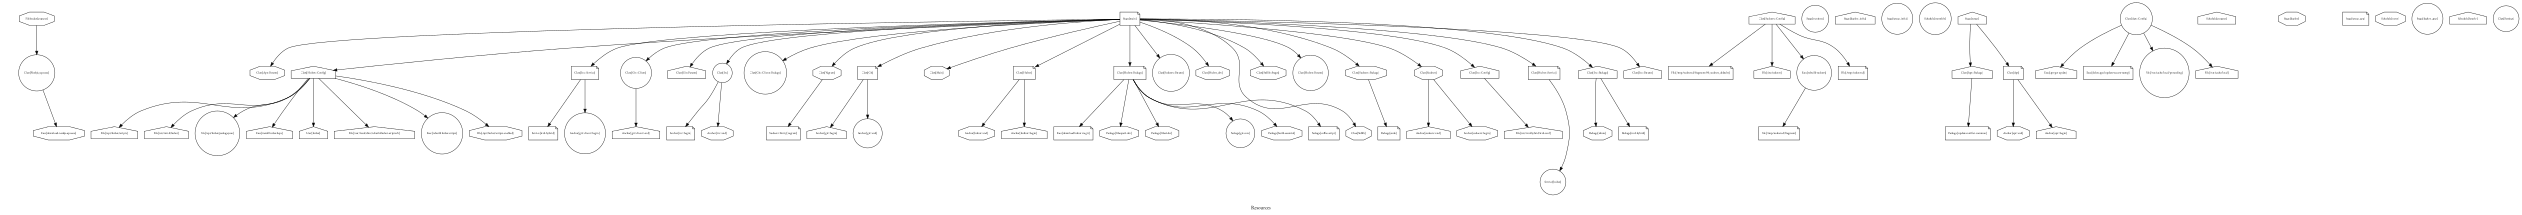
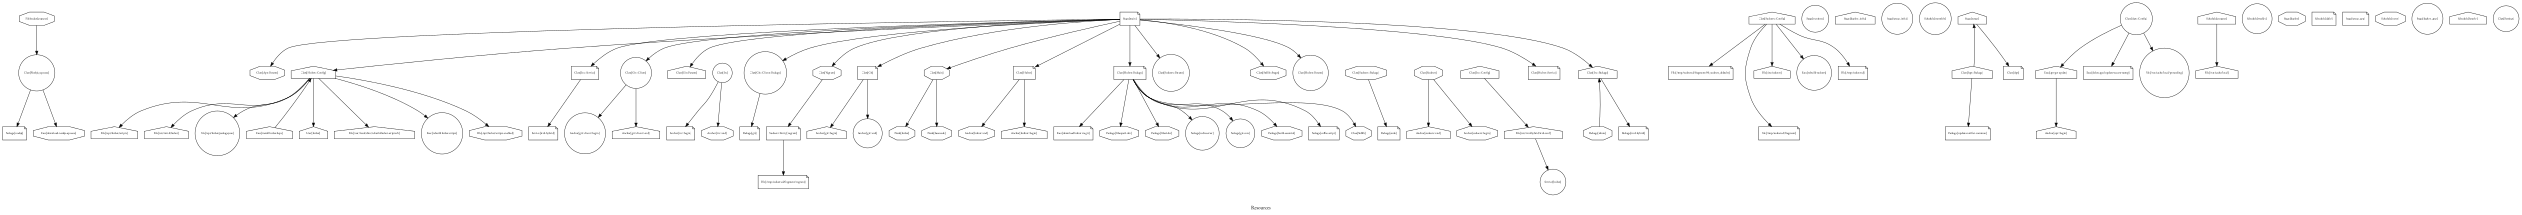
none -> (2257, 19)
none -> (2324, 19)
(921, 27) -> none
(1318, 28) -> none
(1282, 30) -> none
(1279, 32) -> none
(2183, 42) -> (2217, 43)
(1970, 43) -> (1975, 47)
(1213, 73) -> none
(1643, 73) -> none
(1239, 82) -> (1248, 104)
(585, 94) -> (613, 100)
(291, 101) -> (293, 105)
(1595, 101) -> (1600, 104)
(2034, 102) -> (2056, 101)
(1795, 106) -> (1745, 75)
(1568, 122) -> (1541, 153)
none -> (15, 133)
none -> (750, 133)
none -> (902, 133)
none -> (937, 133)
none -> (1202, 133)
(2013, 133) -> none
none -> (783, 182)
